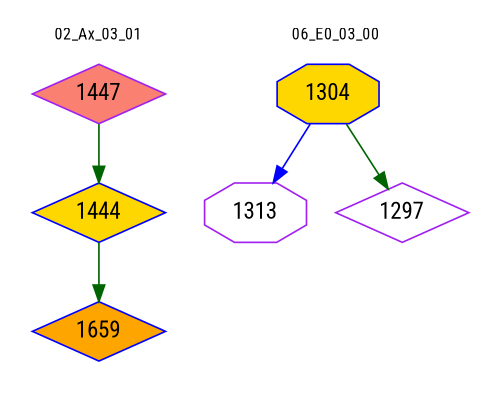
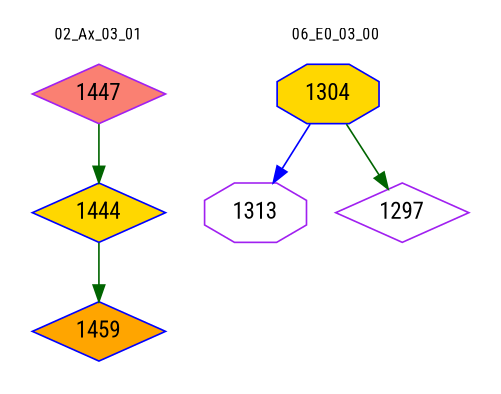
(99, 331) -> (99, 331)
